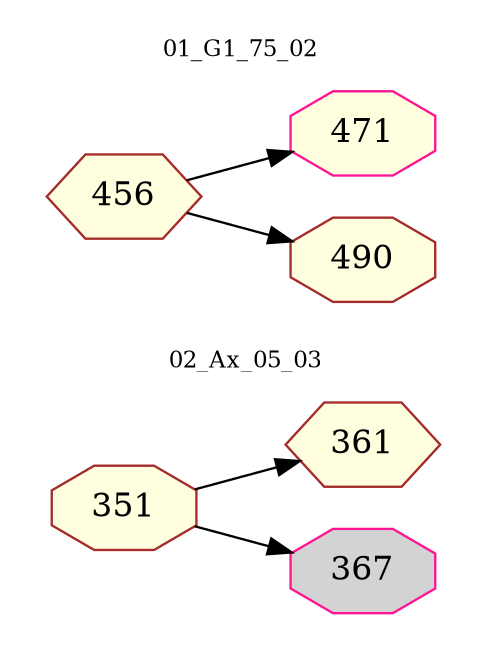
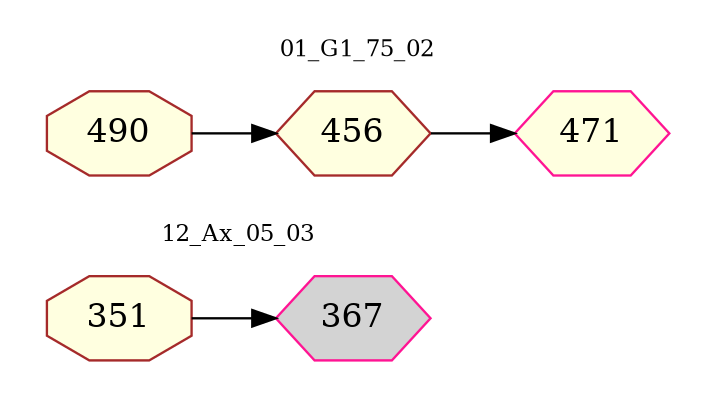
(363, 133) -> (592, 133)
(228, 224) -> (222, 133)
(246, 362) -> (239, 235)
(363, 445) -> none
(363, 571) -> (353, 318)
